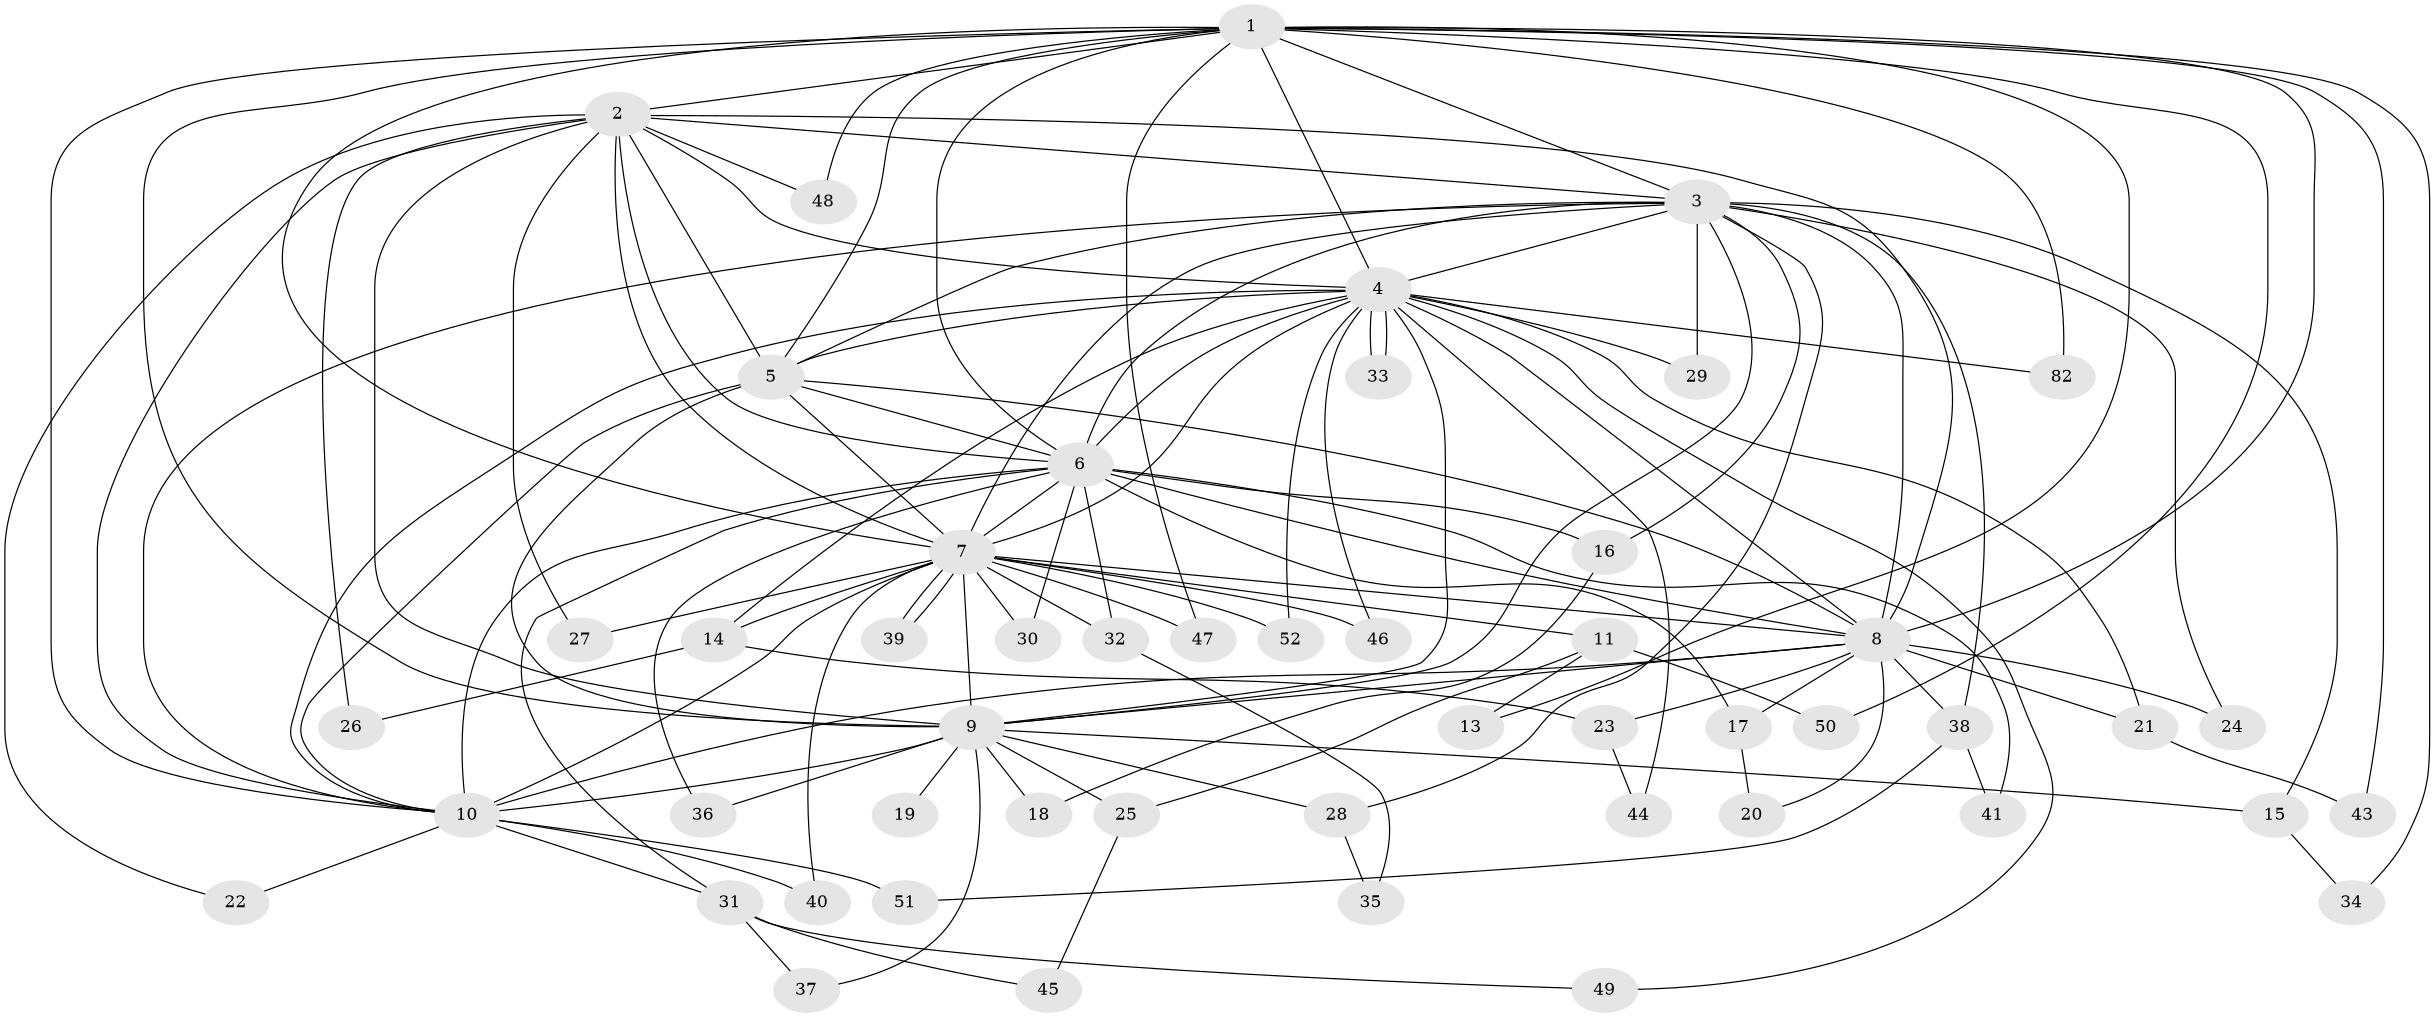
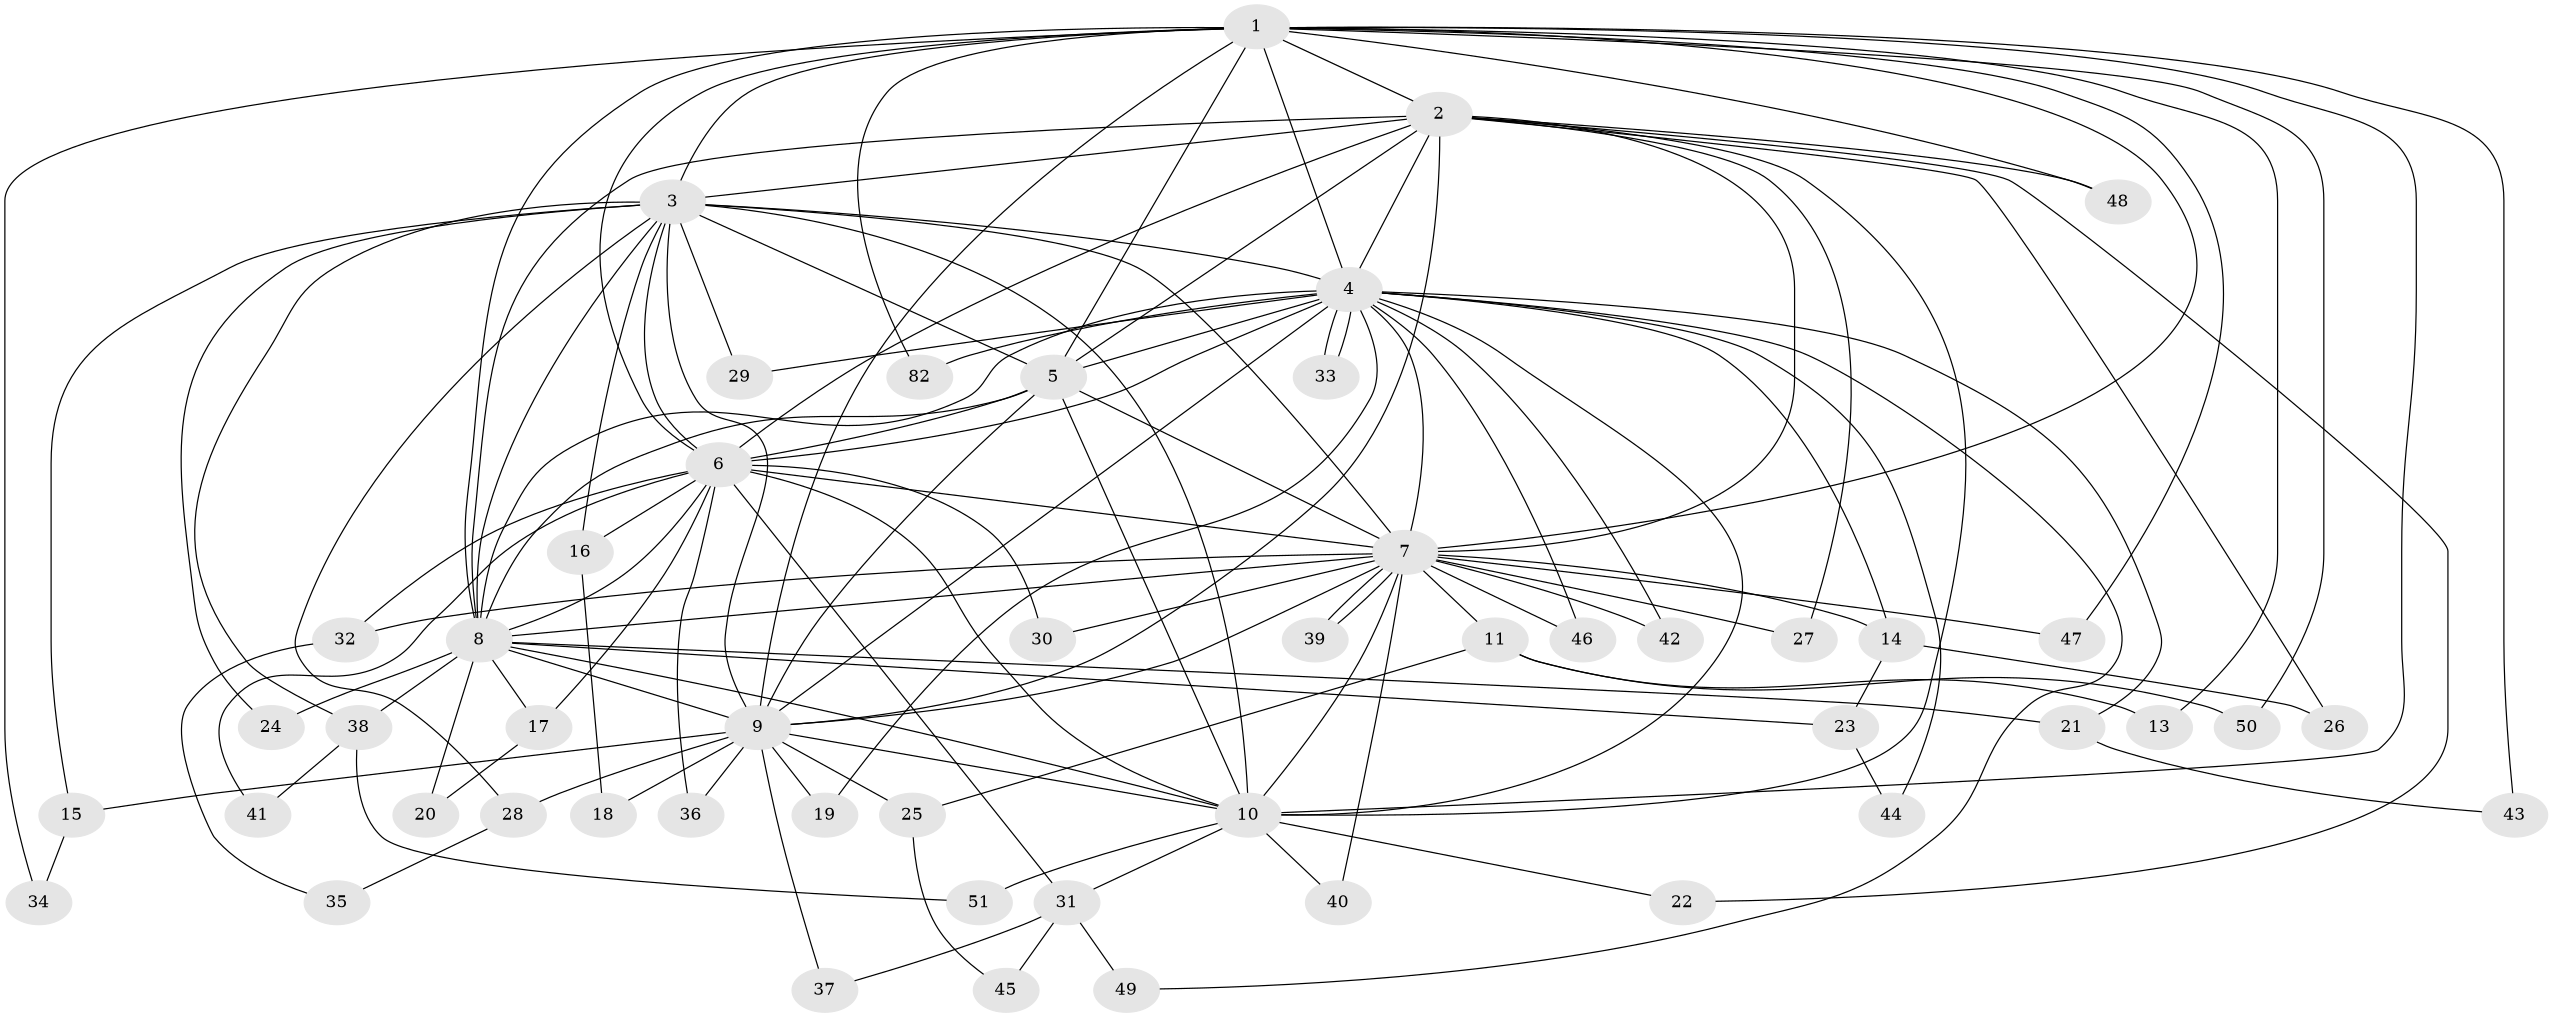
none -> (1146, 542)
(1291, 640) -> (1670, 640)
